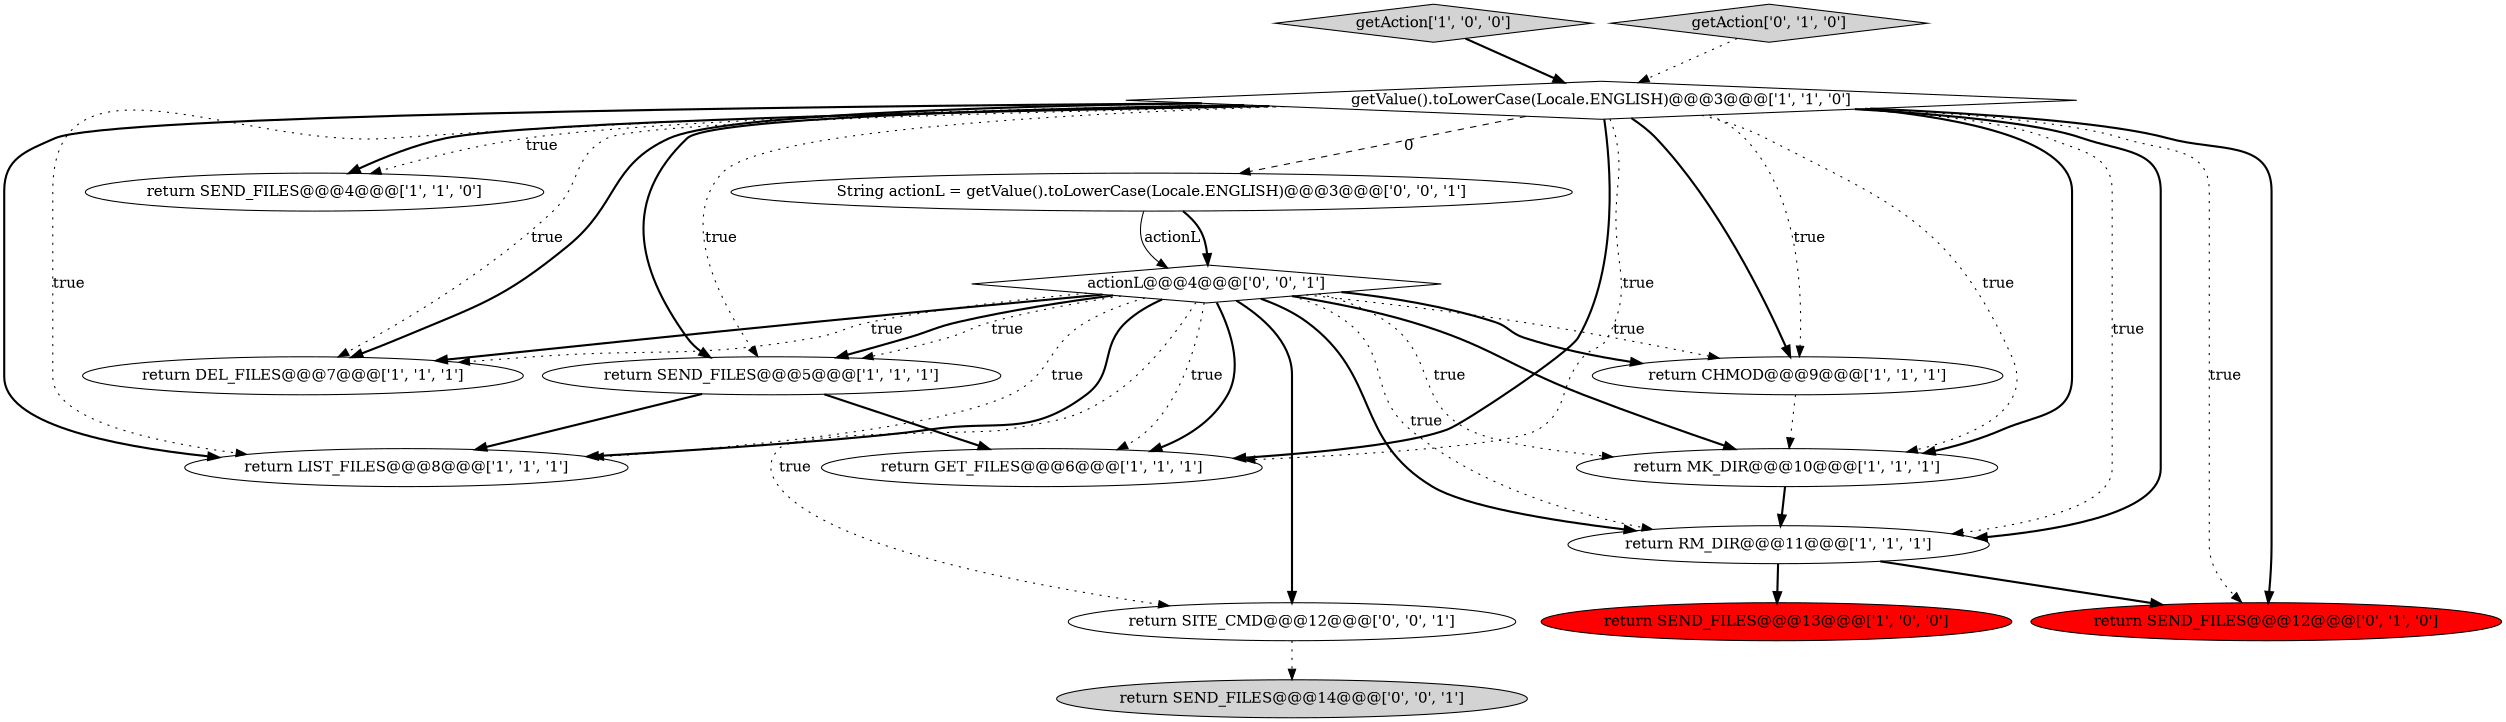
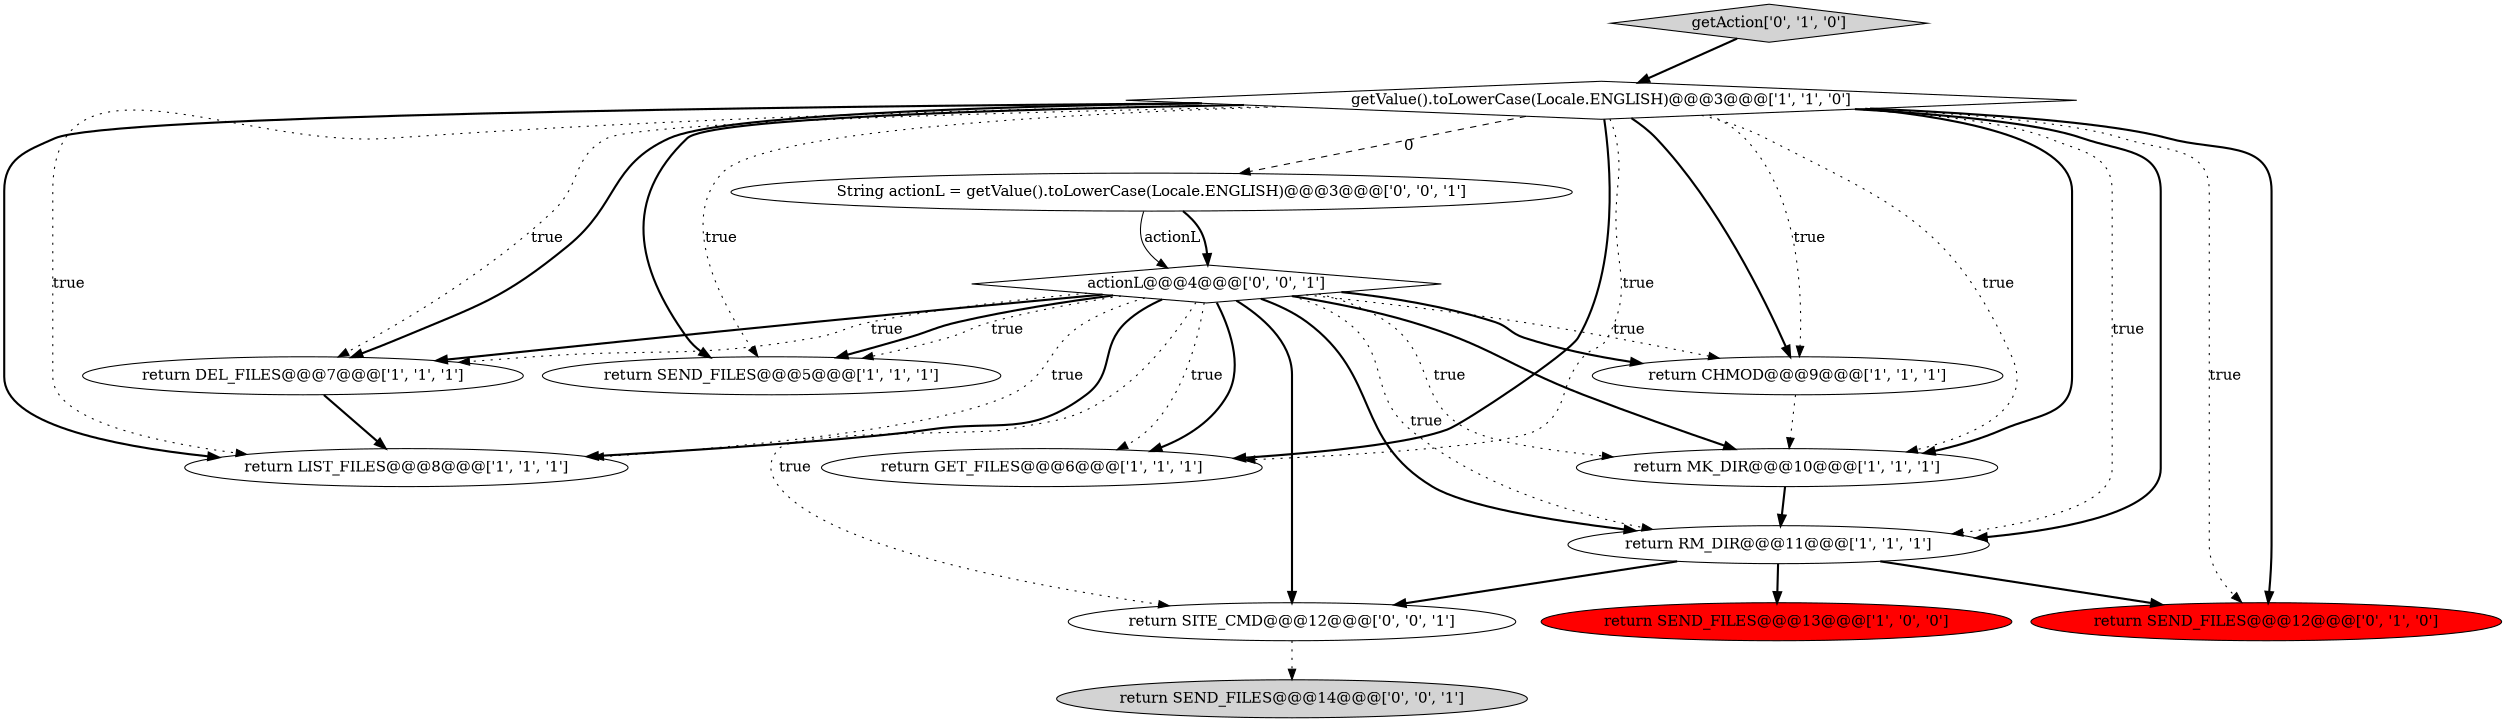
(1433, 23) -> none
(1693, 58) -> (1693, 58)
(315, 192) -> none
(894, 417) -> none
(594, 420) -> (351, 418)
none -> (1542, 582)
